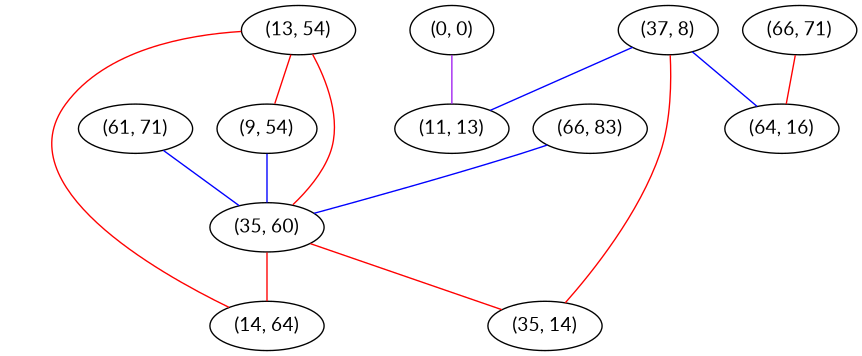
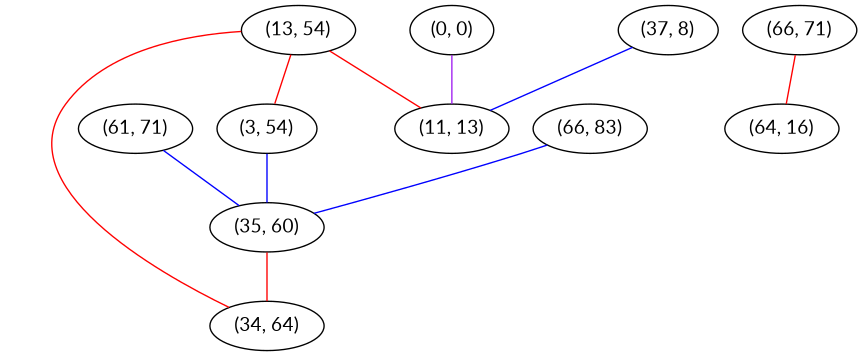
(725, 79) -> none
(267, 129) -> (267, 129)
(334, 134) -> (375, 79)
(267, 326) -> (267, 326)
(545, 326) -> none
